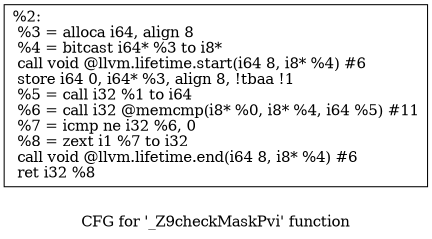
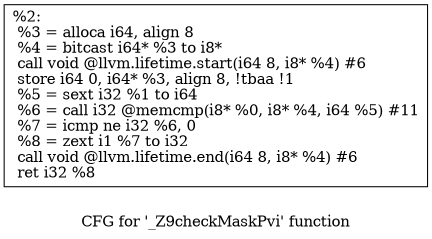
(102, 95) -> (105, 95)
